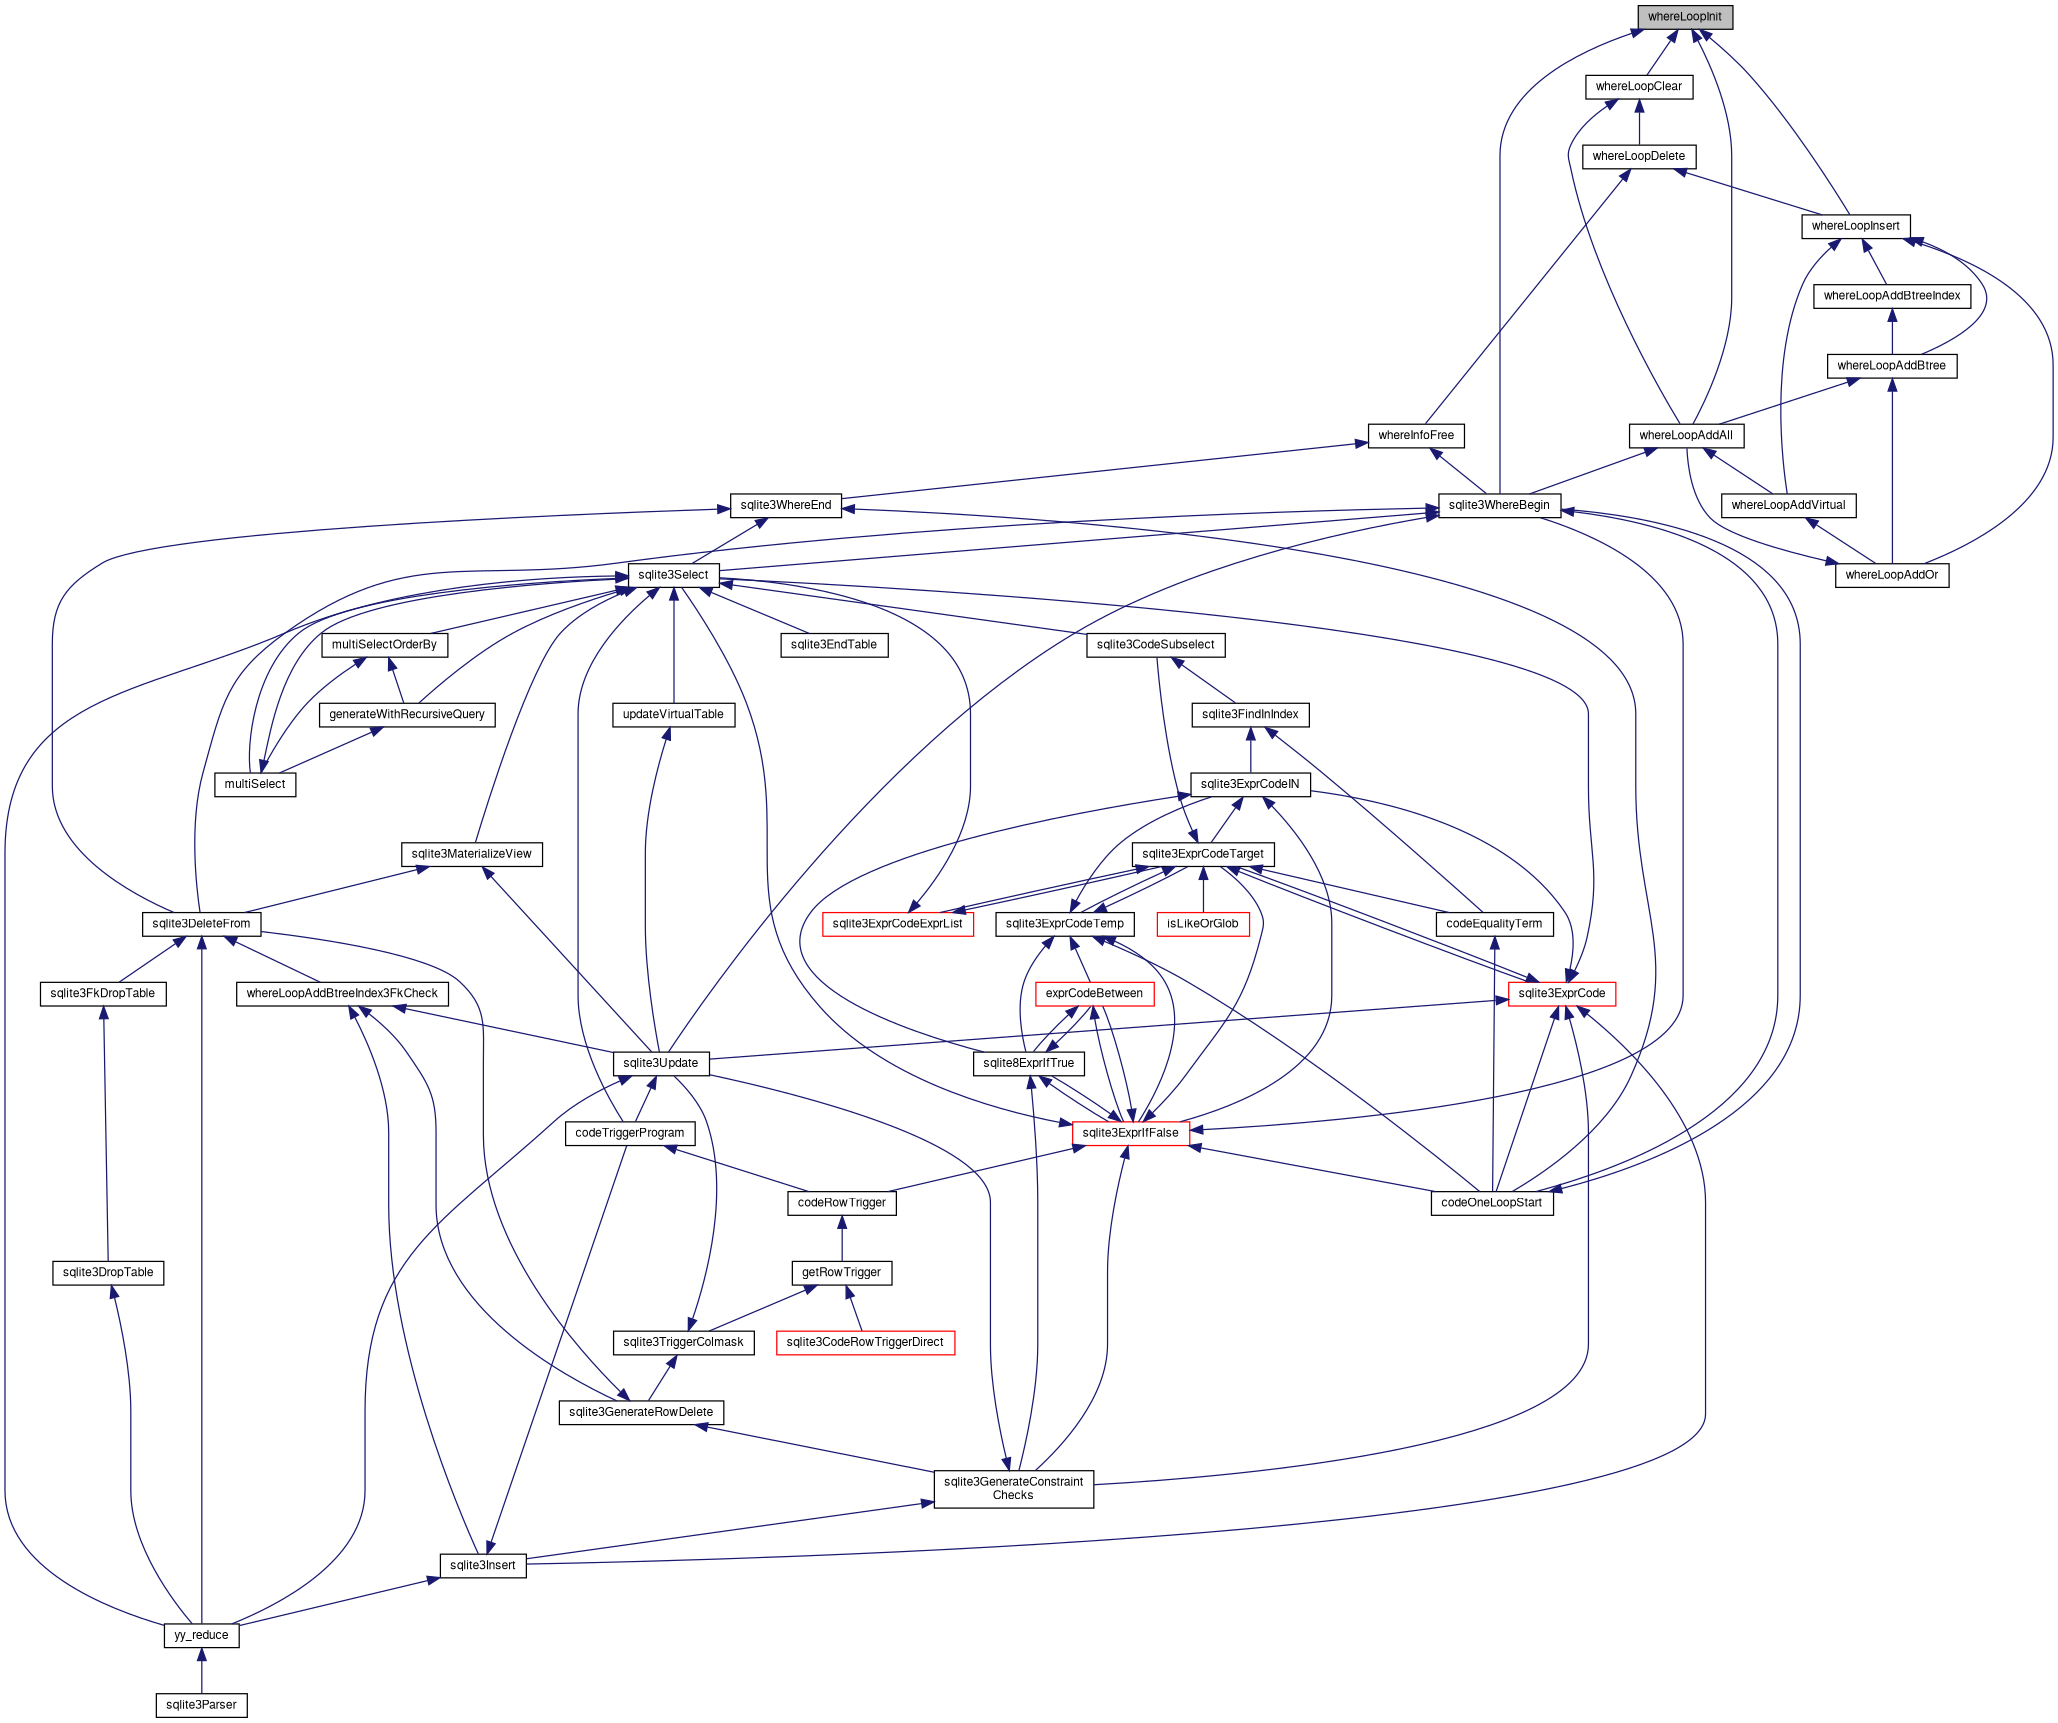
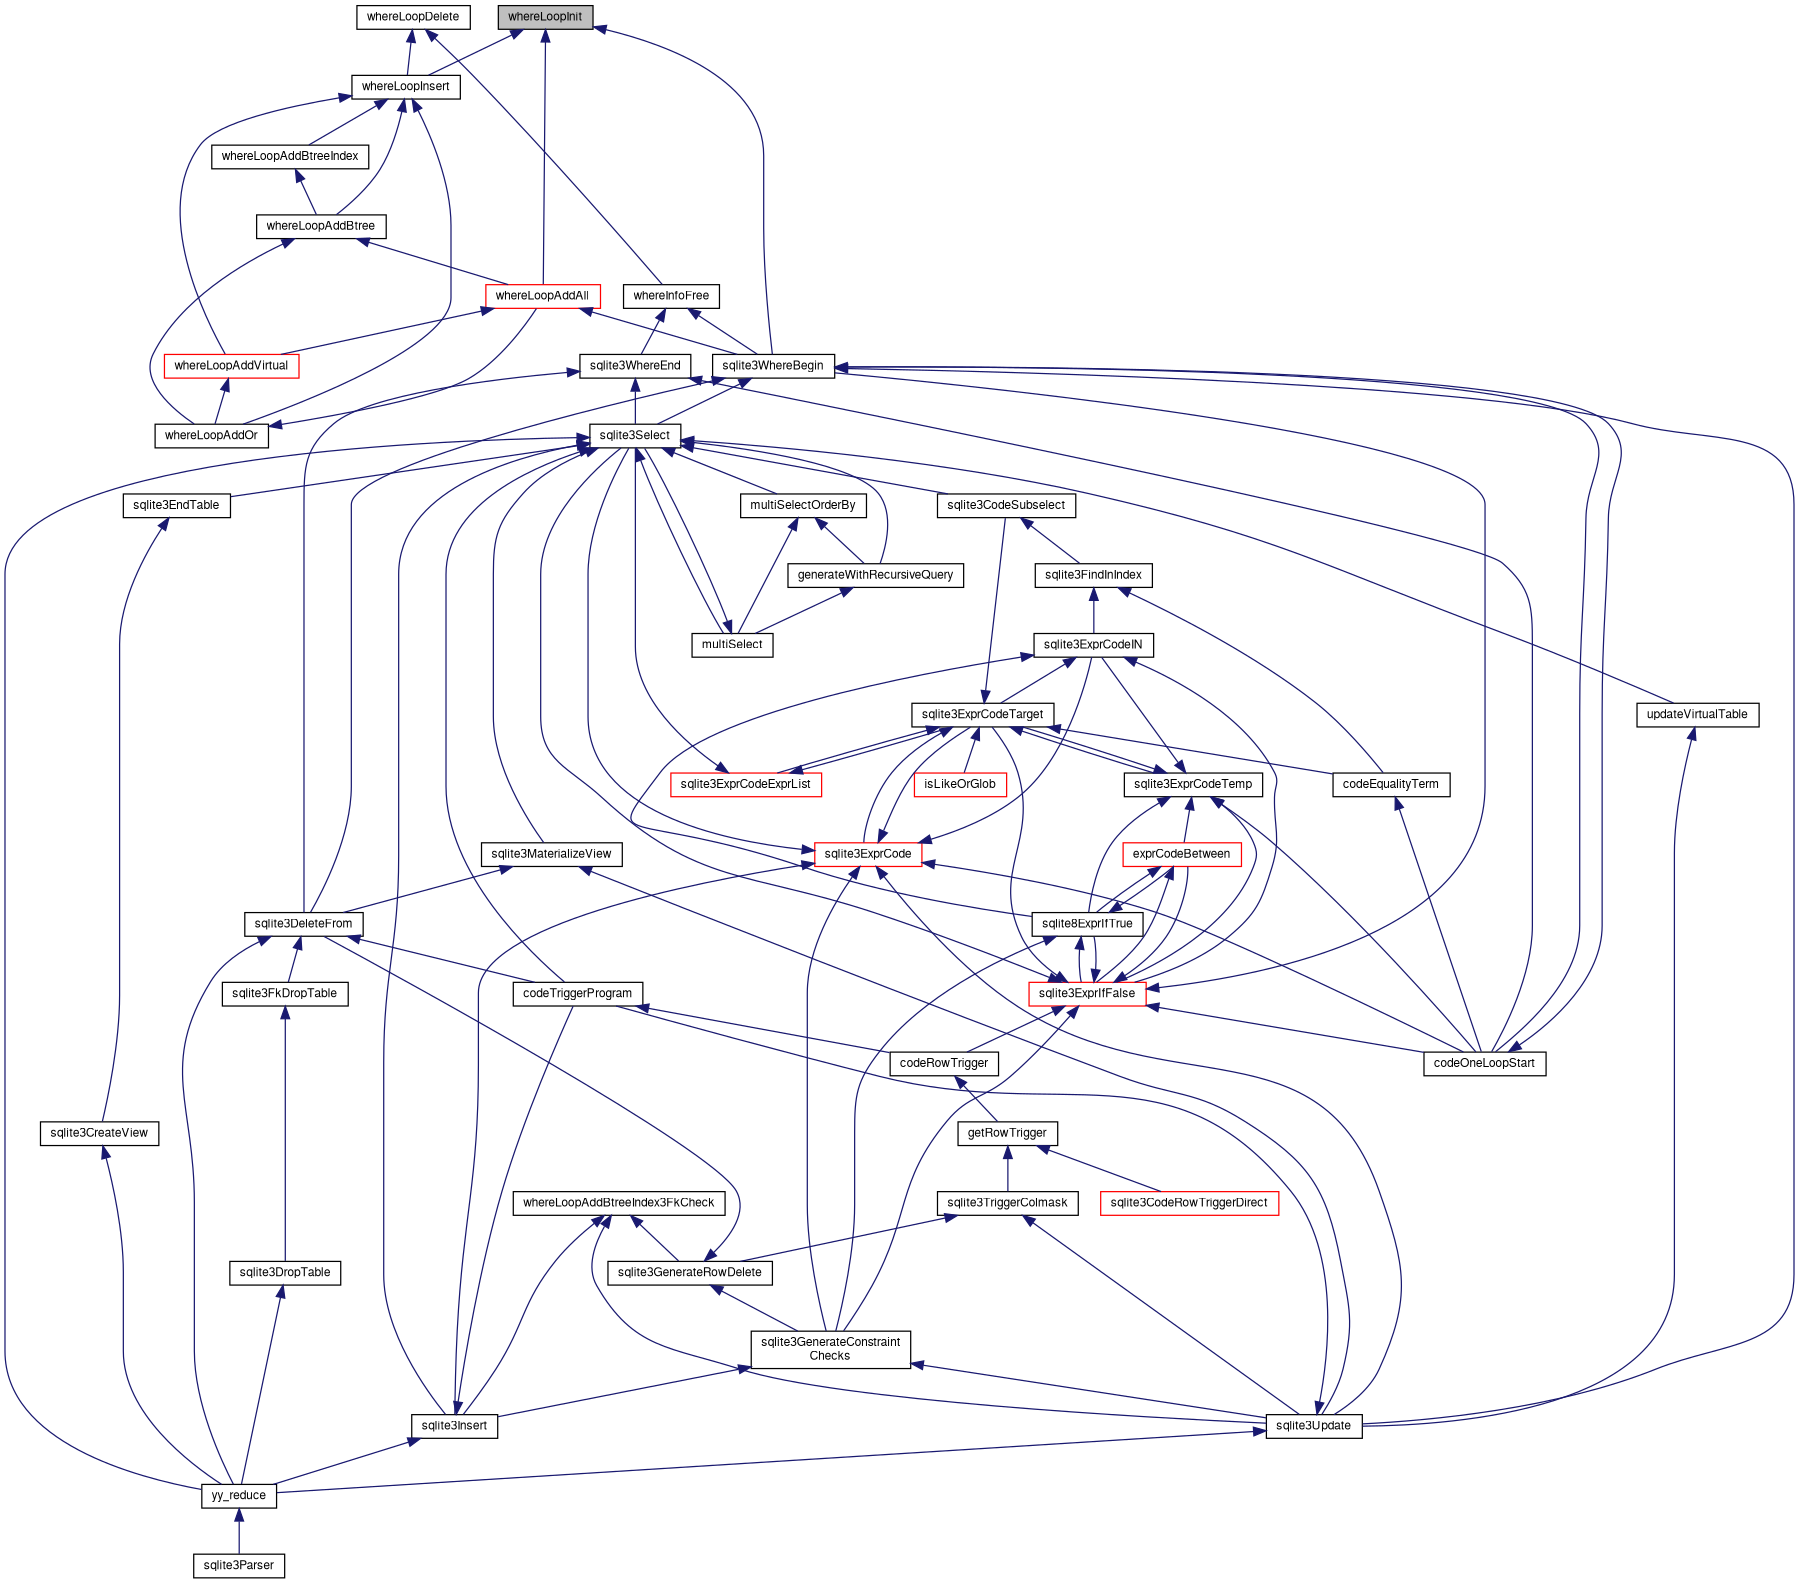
(1640, 87) -> none
(1687, 436) -> (543, 297)
(1789, 506) -> (232, 366)
none -> (398, 884)
(278, 962) -> (447, 961)
none -> (100, 1134)
